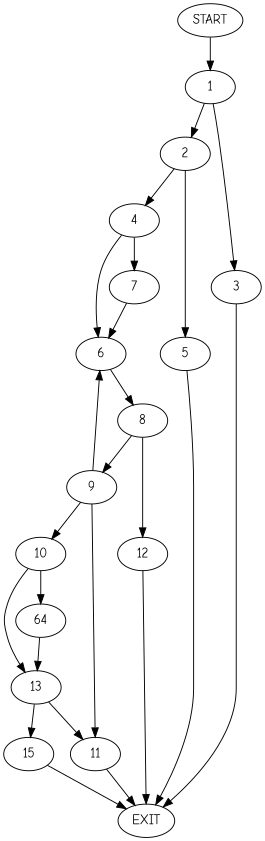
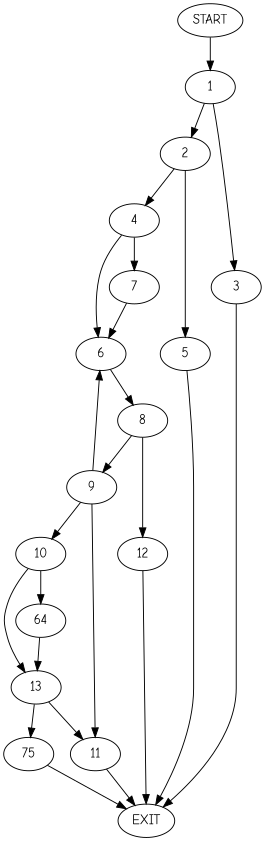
(29, 754) -> (29, 754)
